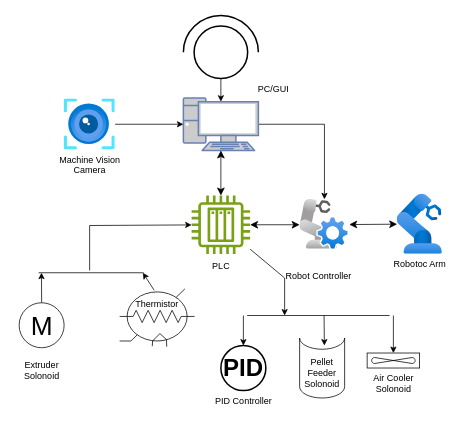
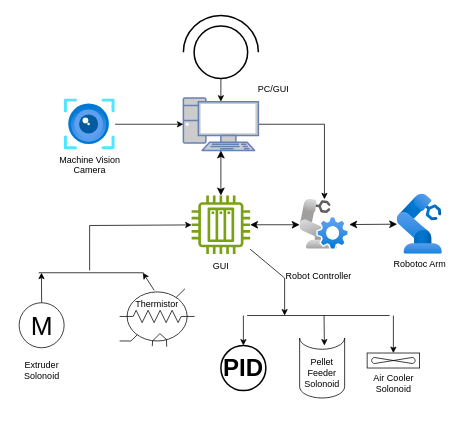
(221, 267) -> (221, 267)
(243, 402) -> none
